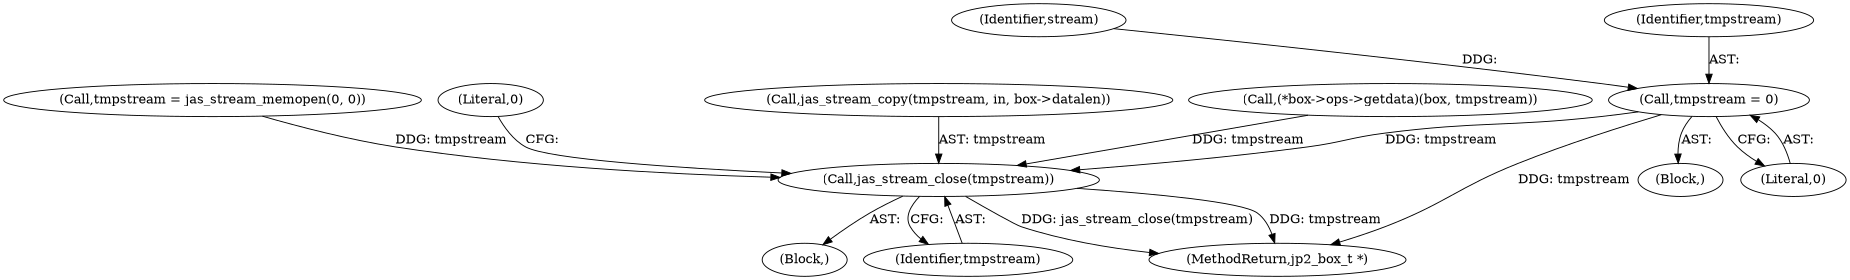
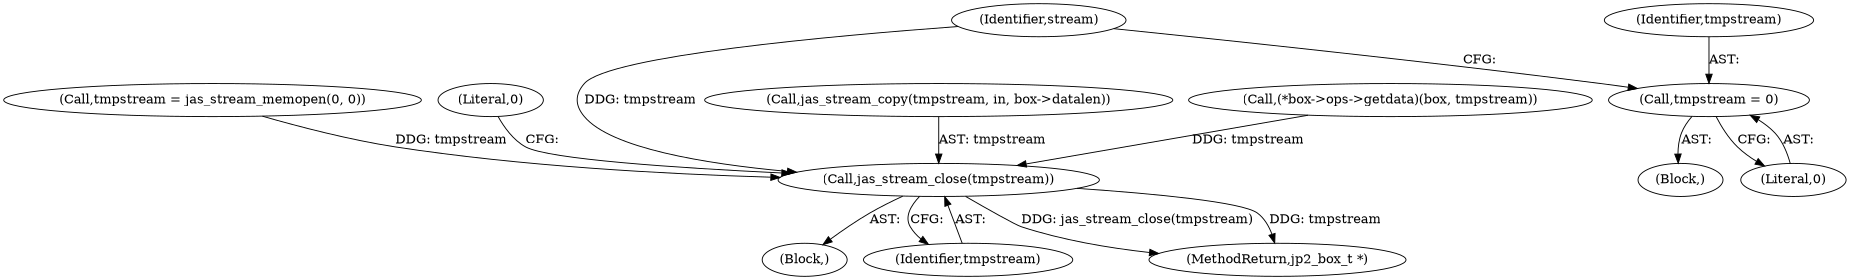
(1482, 60) -> (1482, 60)
(1359, 137) -> (645, 62)
(1498, 172) -> none
